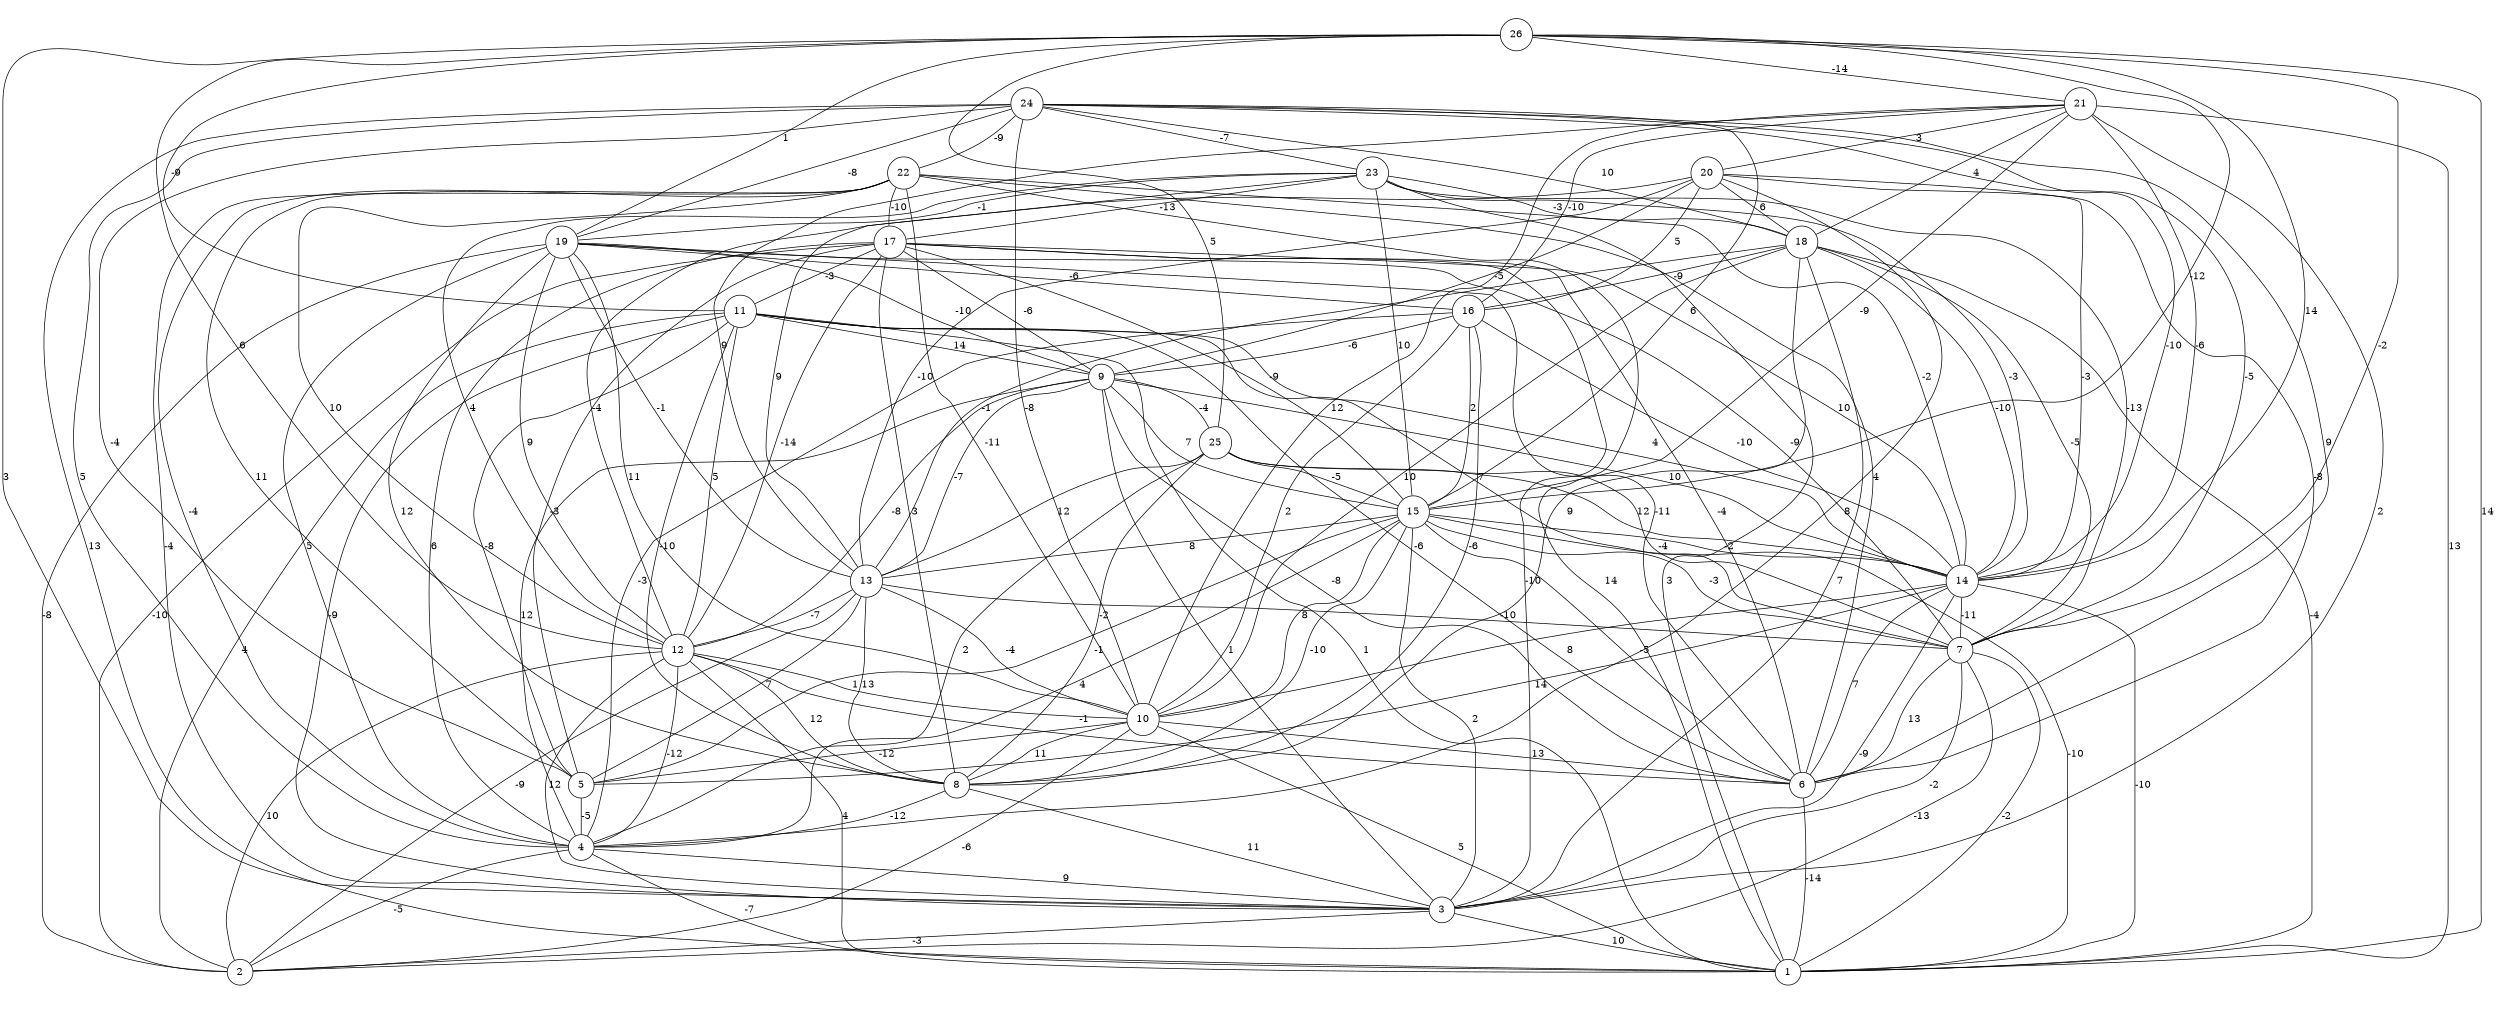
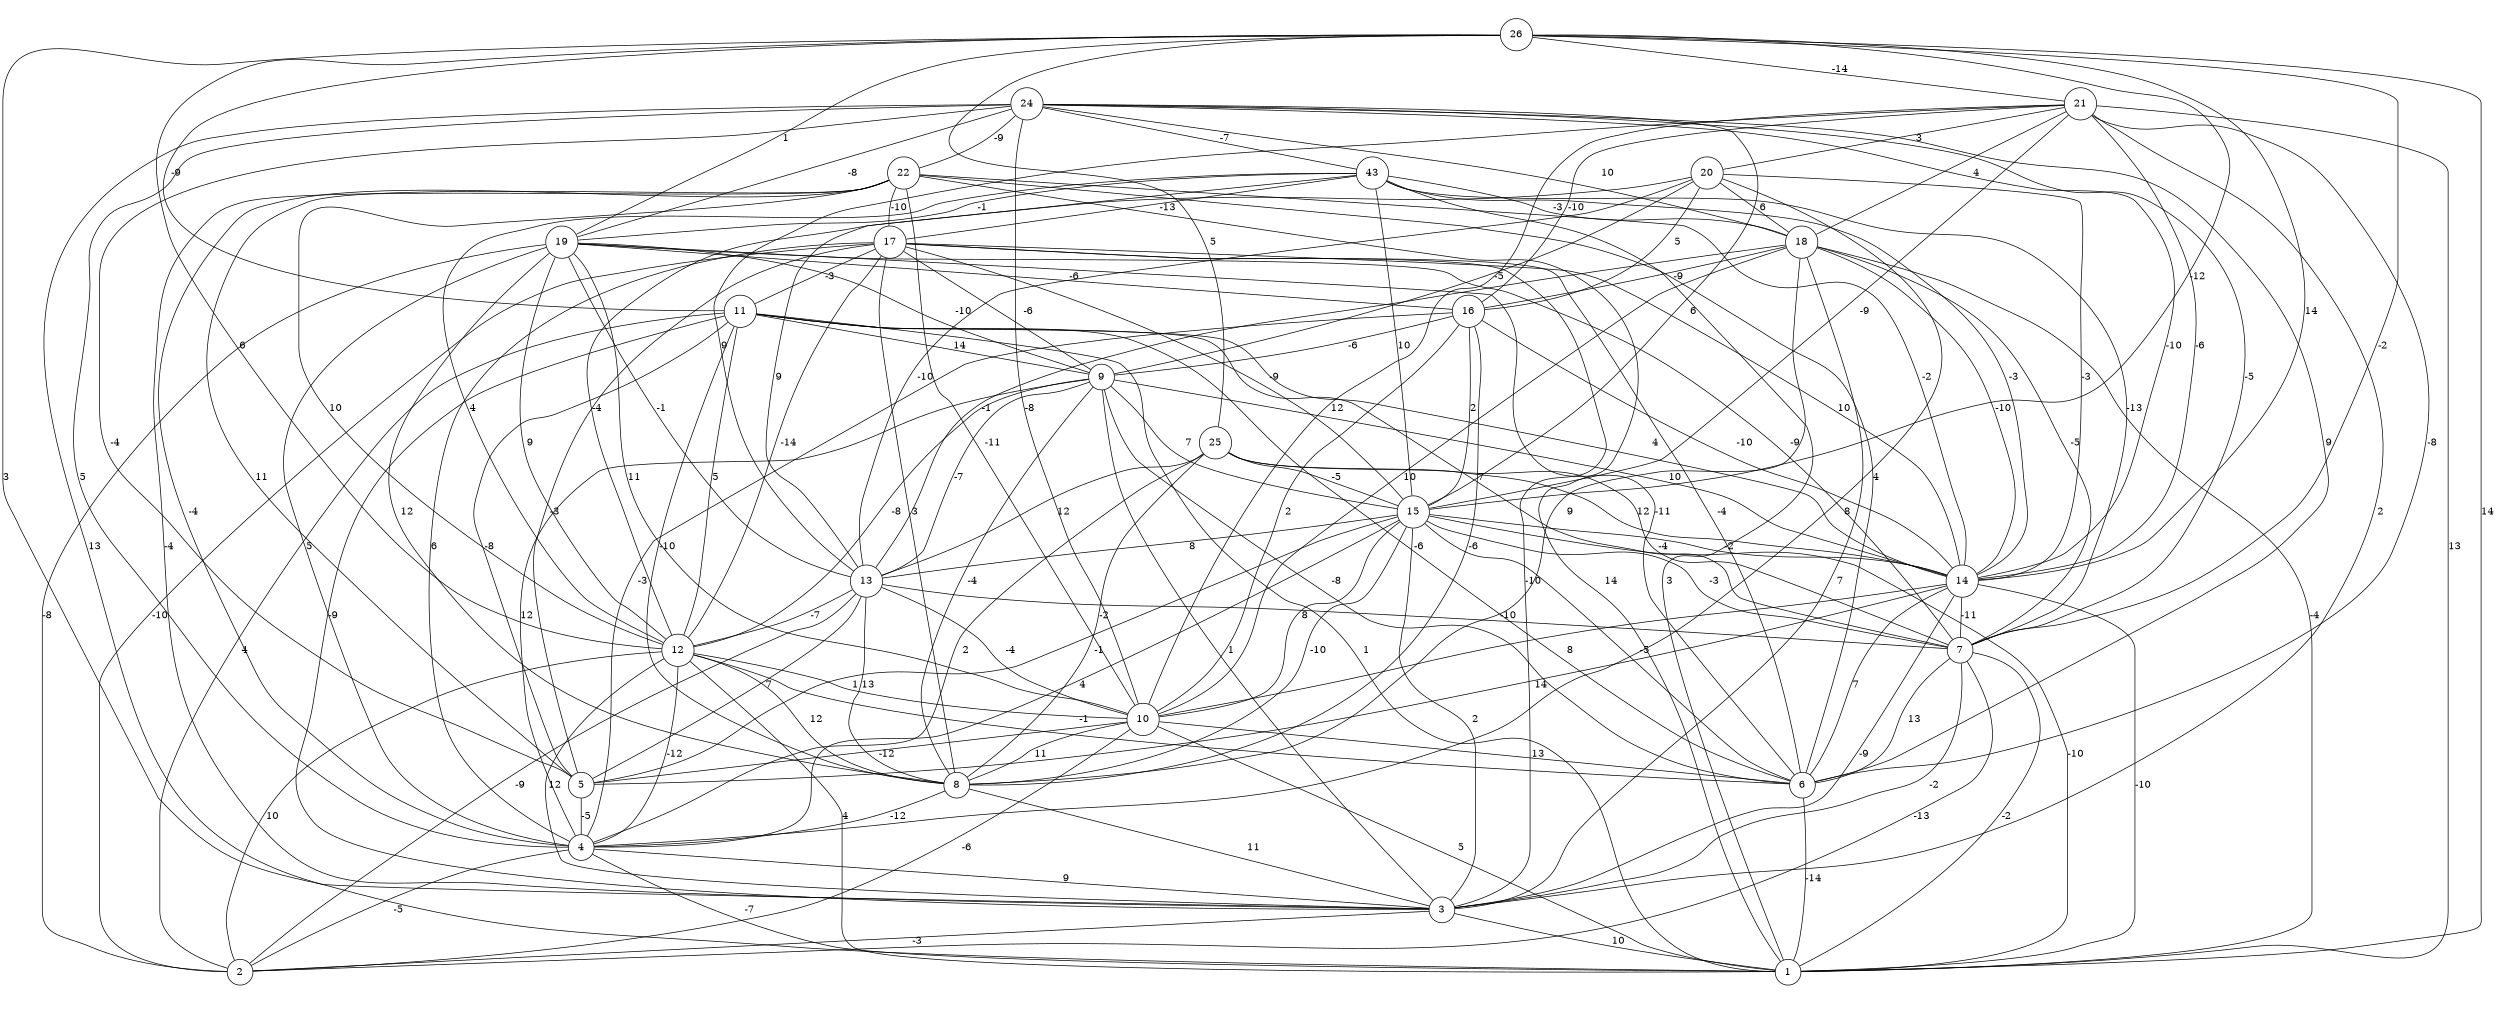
(1372, 173) -> (1372, 173)
(1176, 395) -> (972, 558)
(2298, 423) -> (2396, 543)
